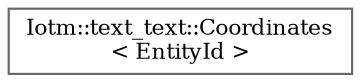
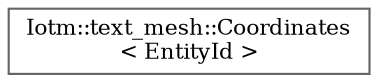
(180, 41) -> (189, 41)
